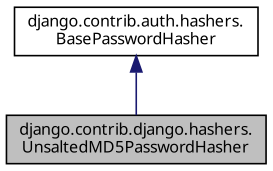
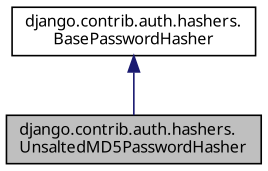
(136, 139) -> (134, 139)
